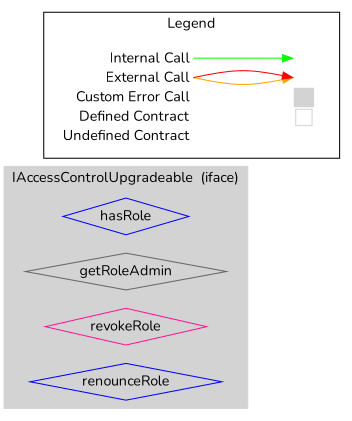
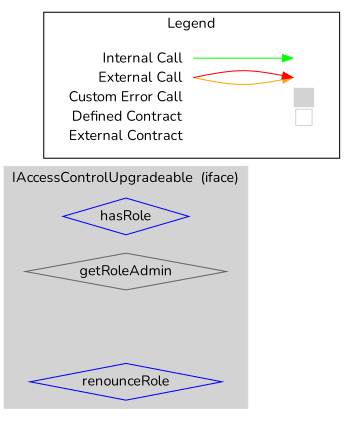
(126, 136) -> (126, 136)
(126, 327) -> none
